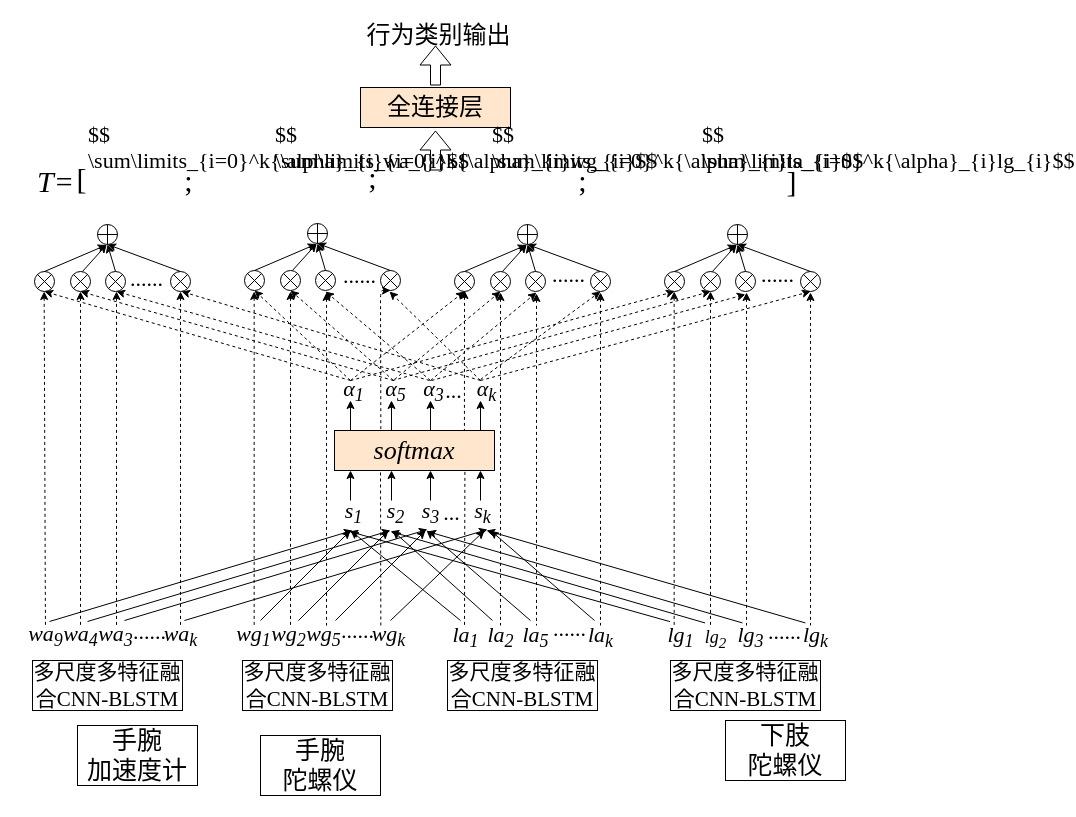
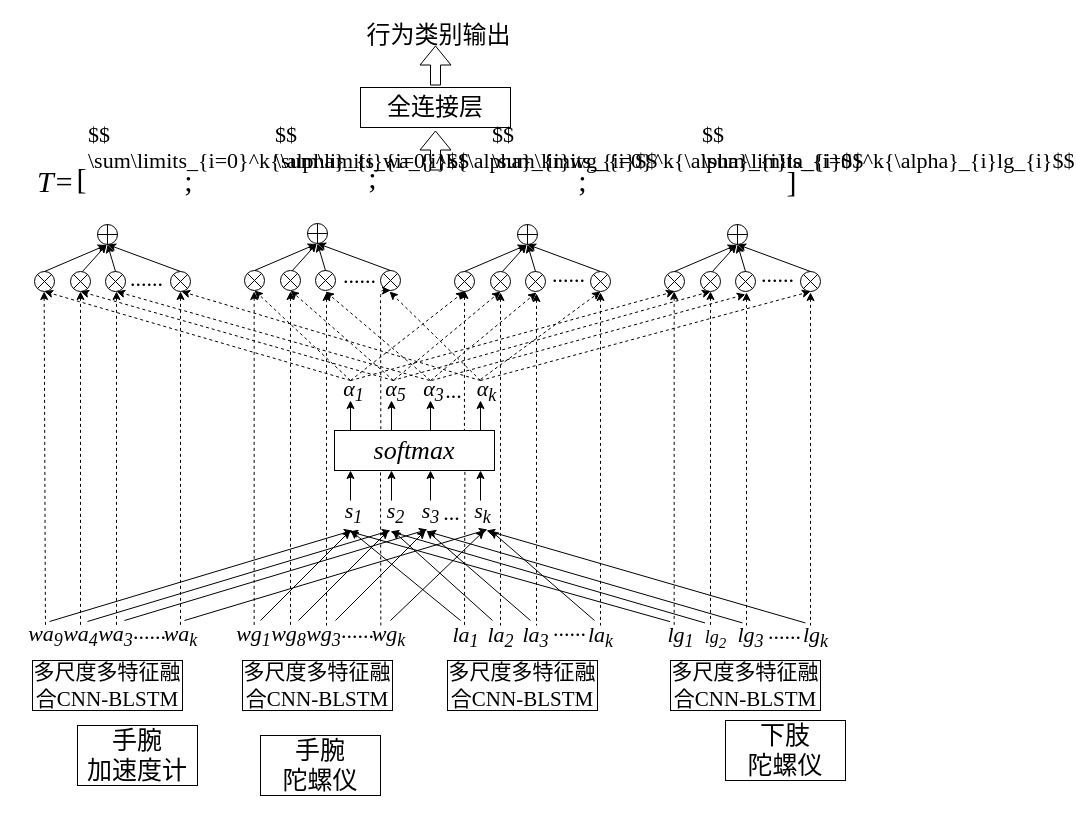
(436, 108) -> (436, 108)
(415, 451) -> (415, 451)
(289, 637) -> (289, 637)
(324, 637) -> (324, 637)
(536, 638) -> (536, 638)
